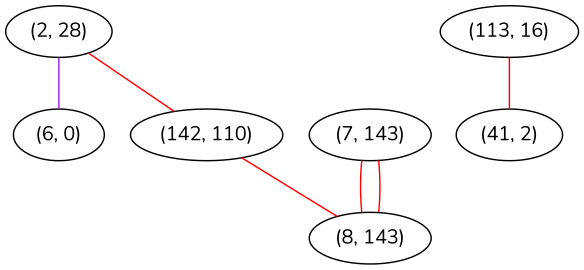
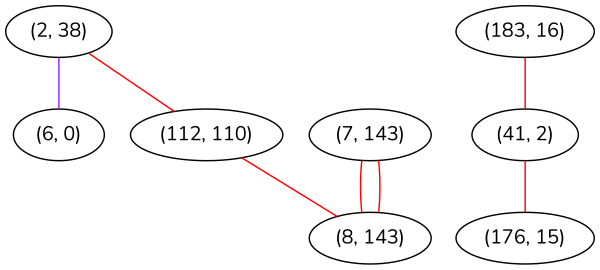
(59, 32) -> (59, 32)
(509, 32) -> (525, 32)
(207, 135) -> (207, 135)
none -> (525, 238)
